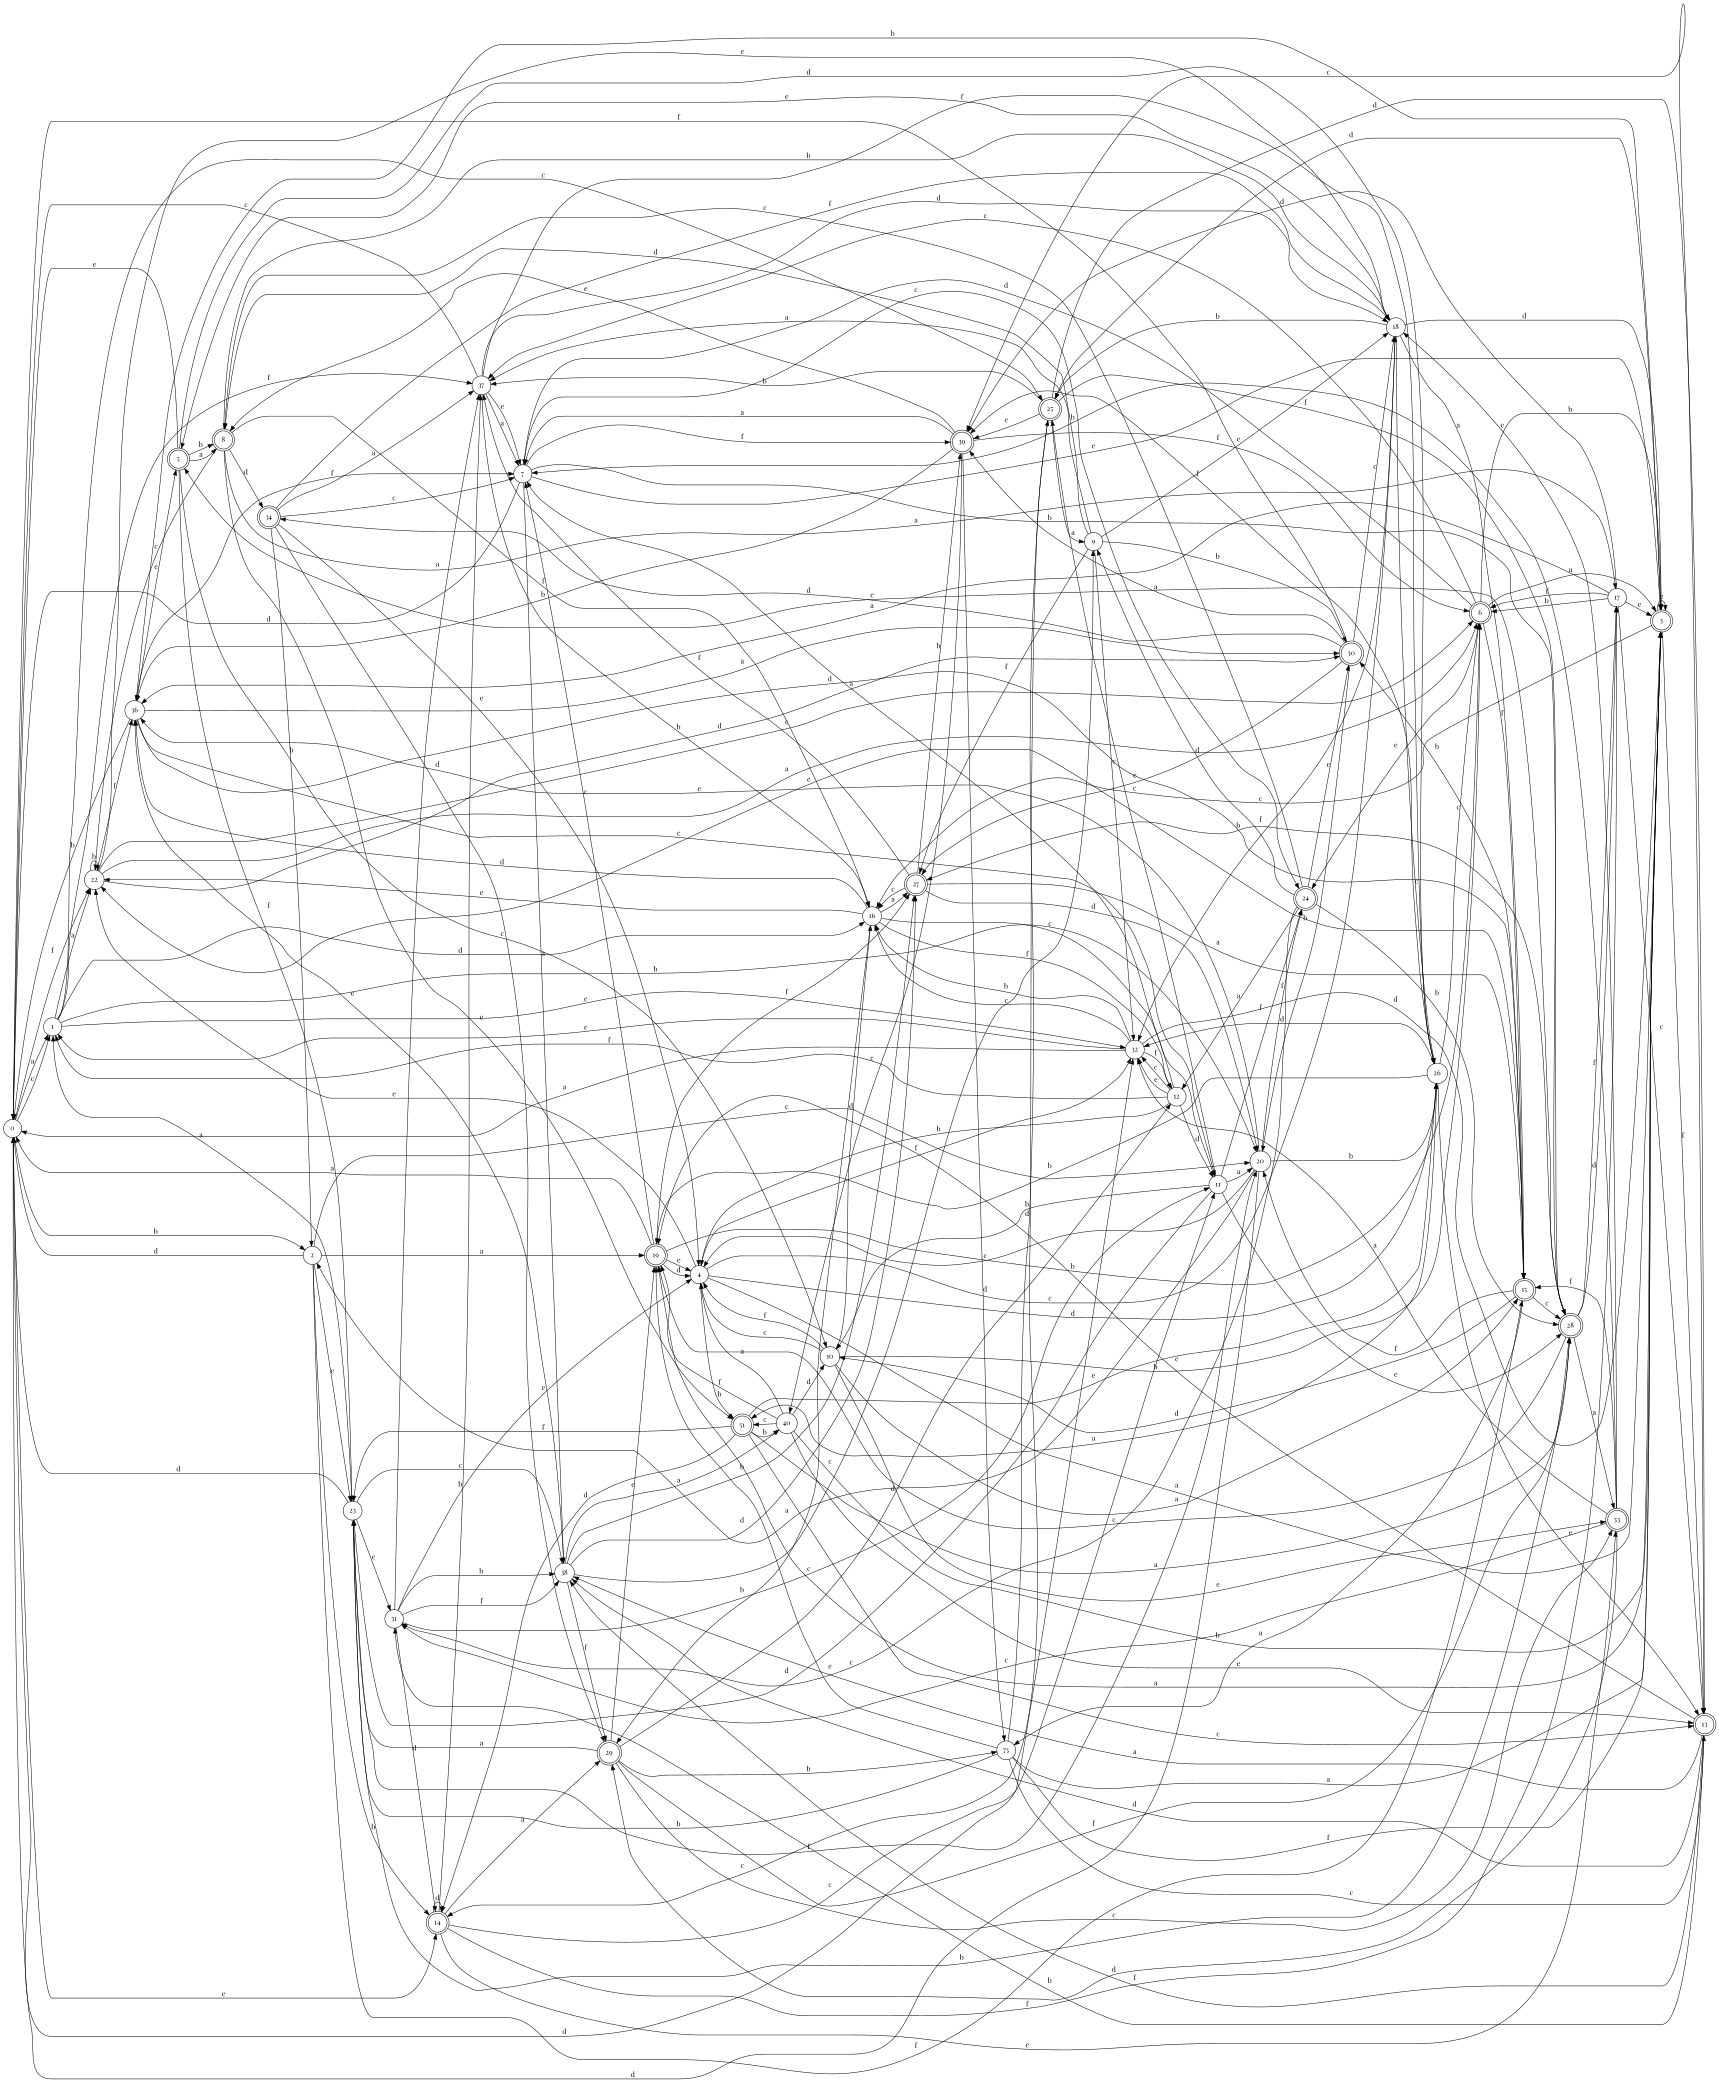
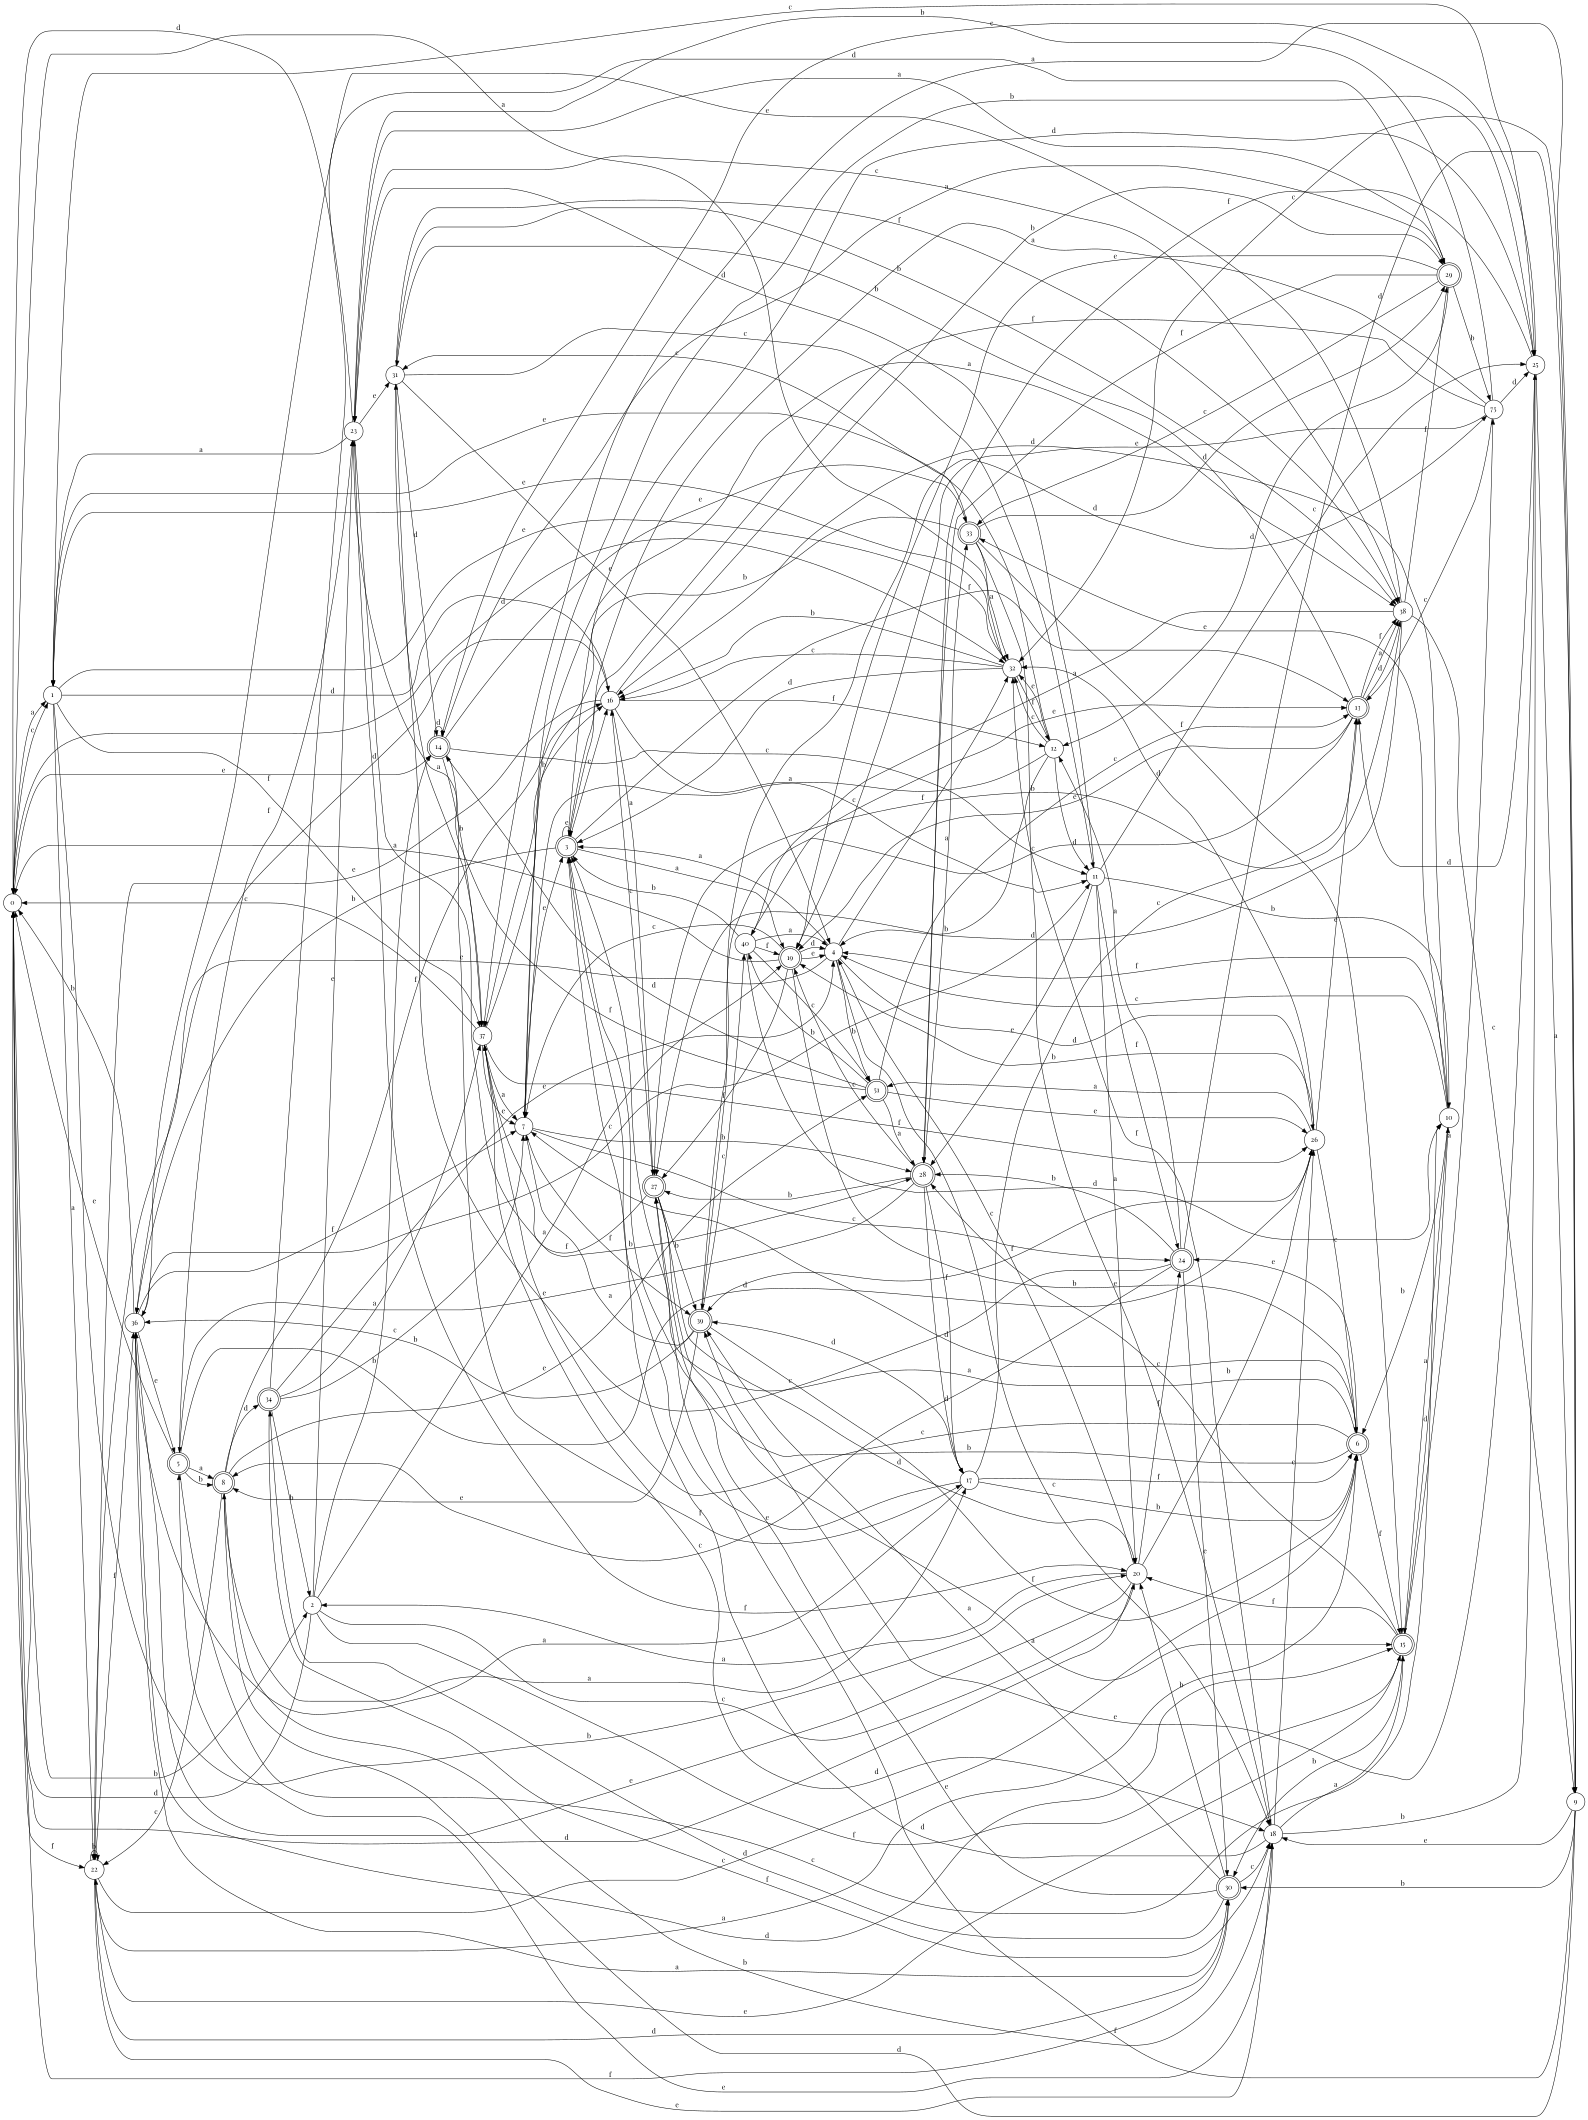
(1050, 409) -> (1535, 365)
(61, 592) -> none
(609, 1040) -> (544, 420)
